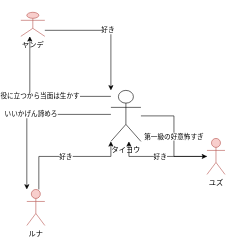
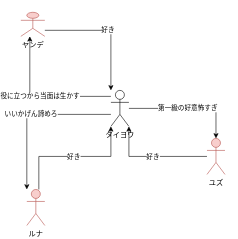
(126, 116) -> (120, 108)
